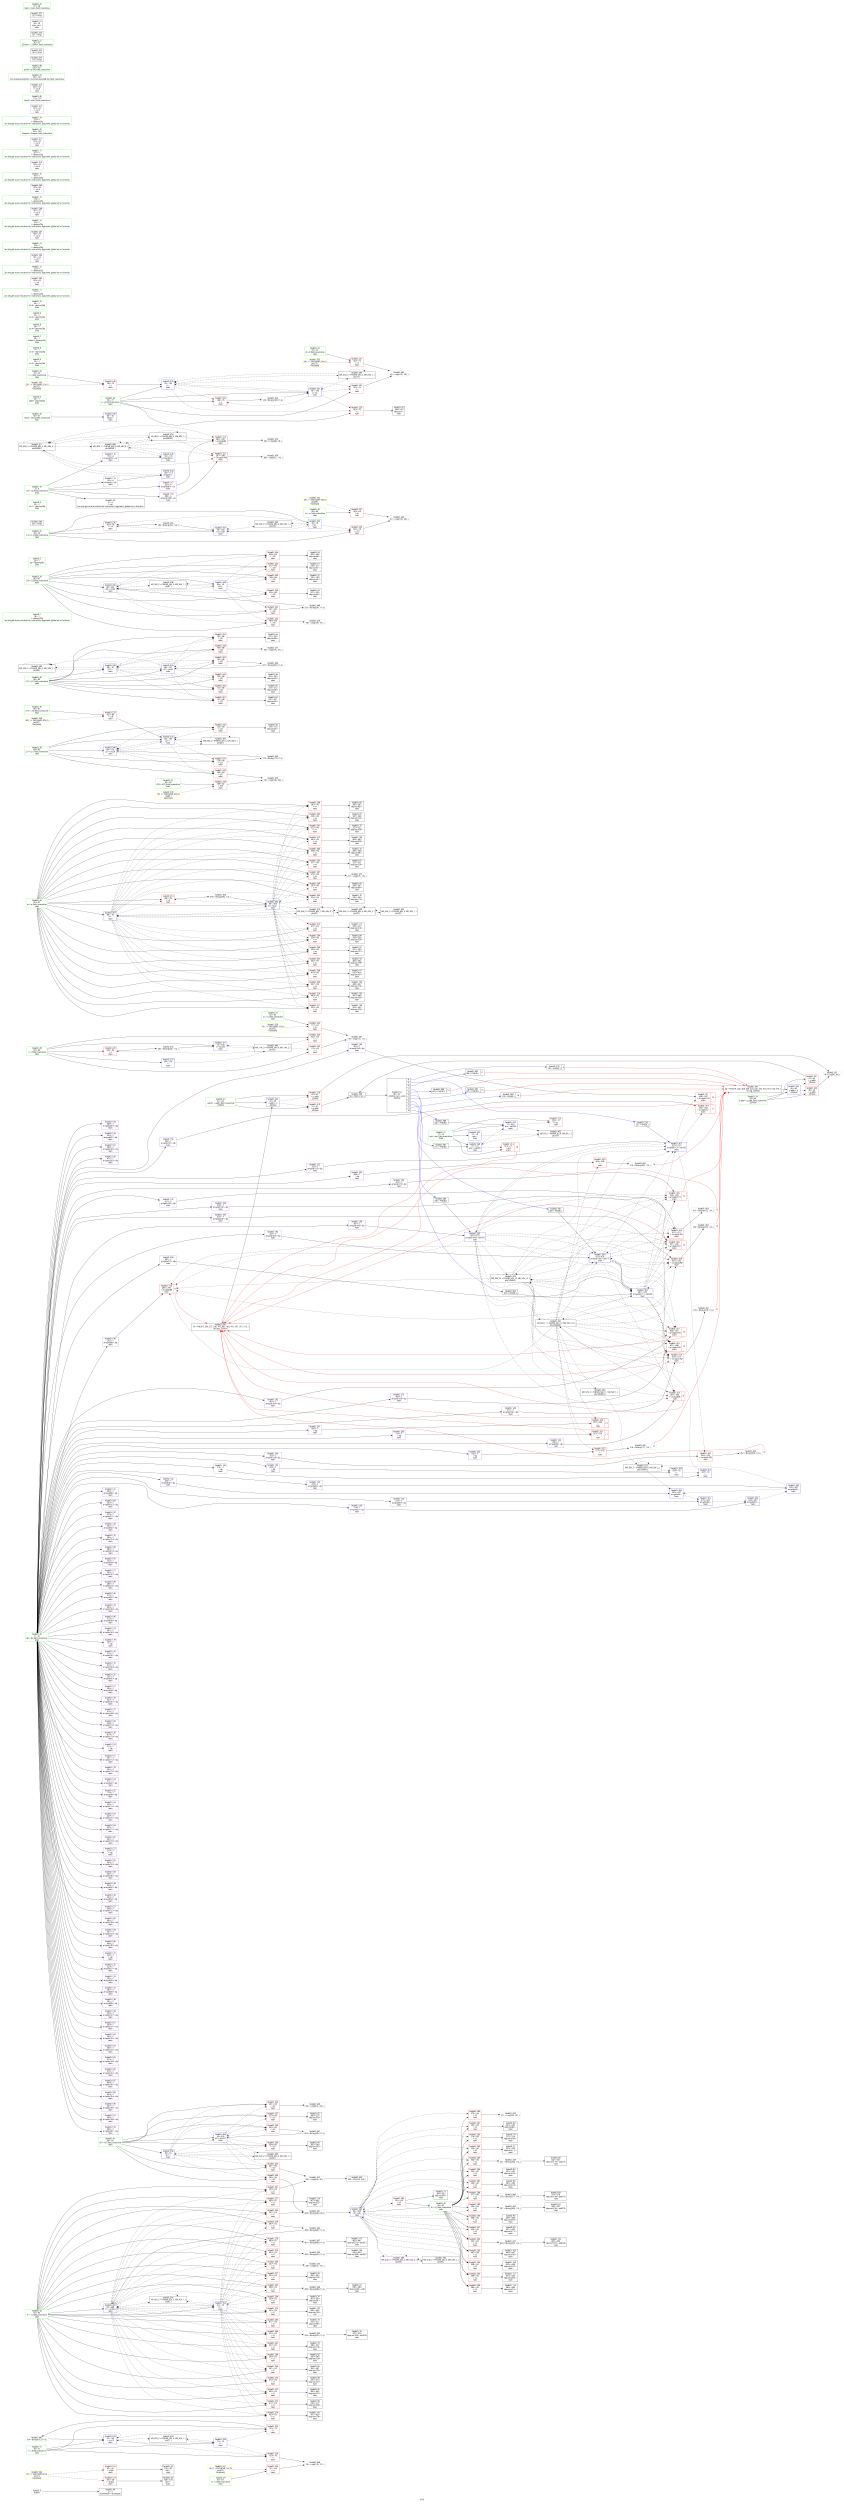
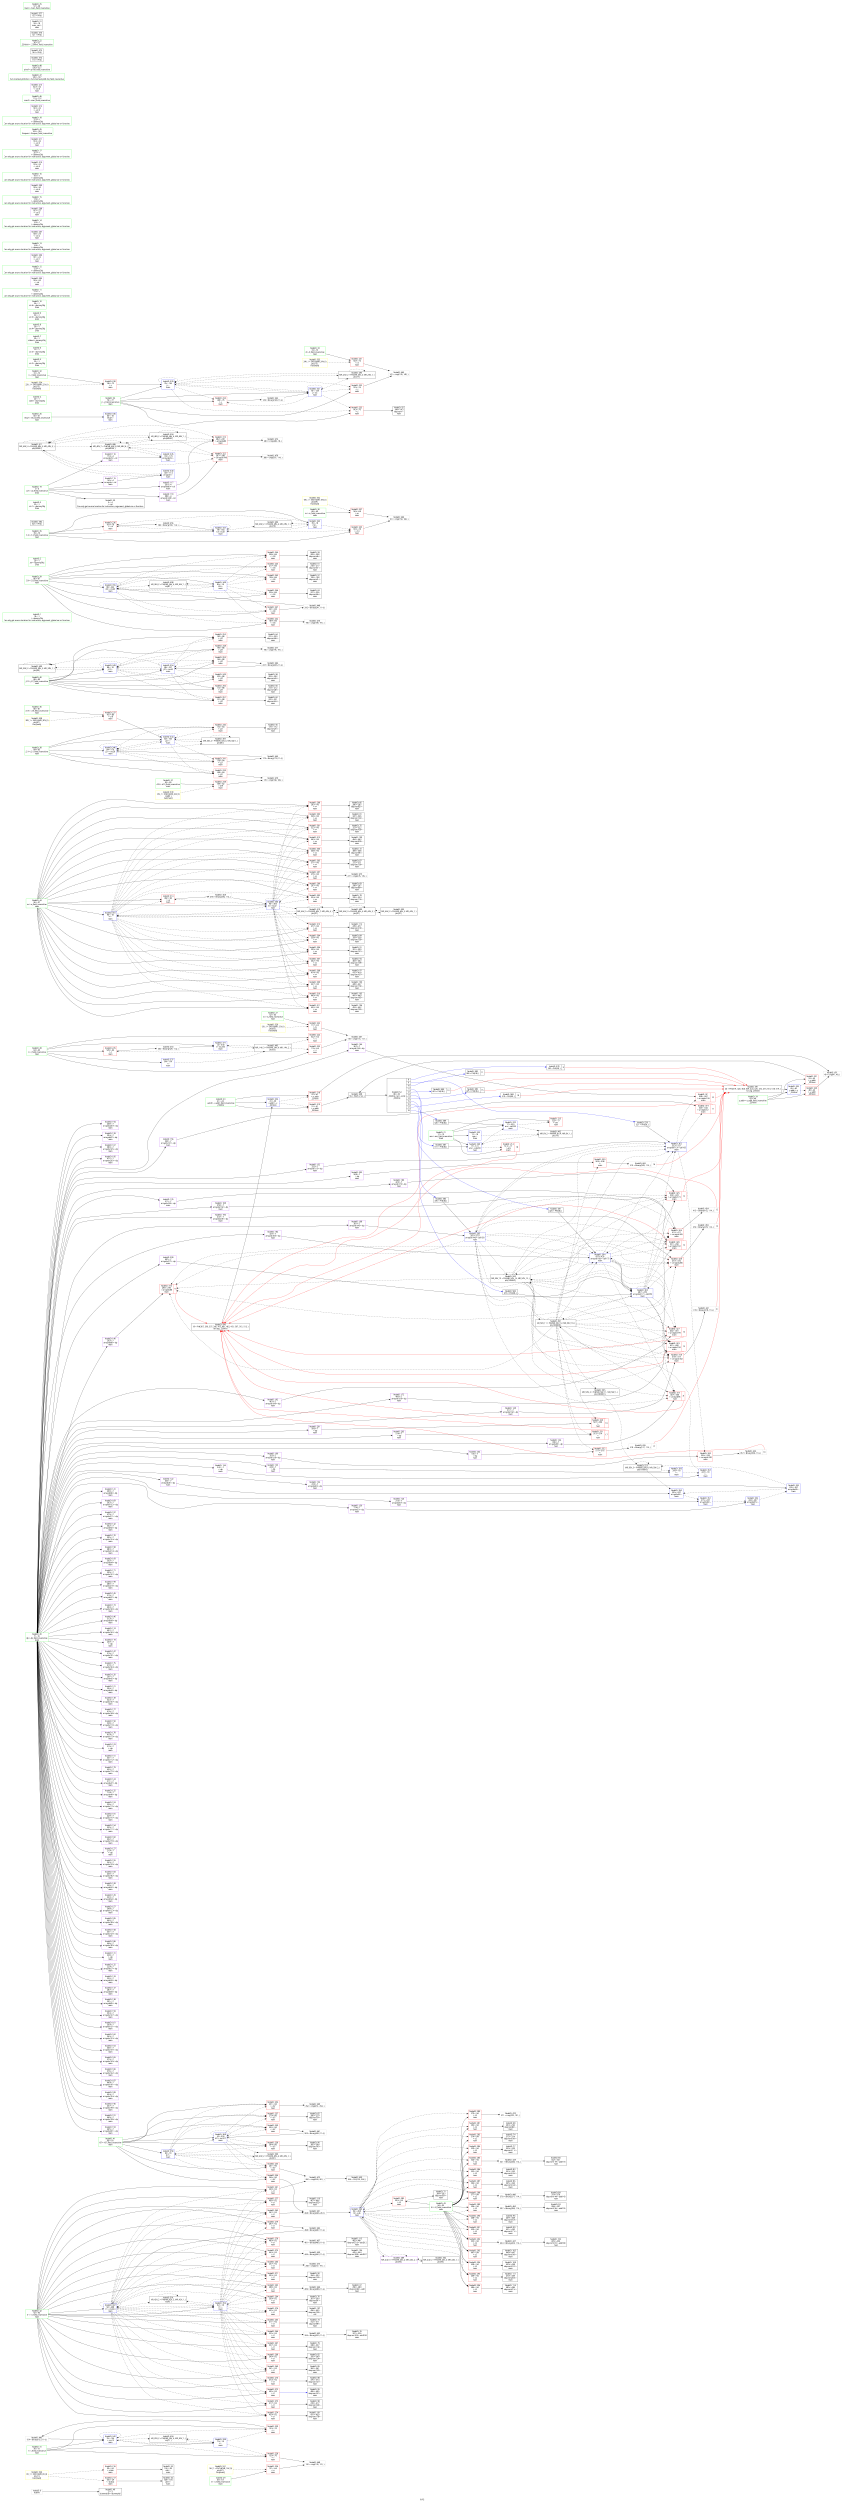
(417, 2204) -> (418, 2203)
